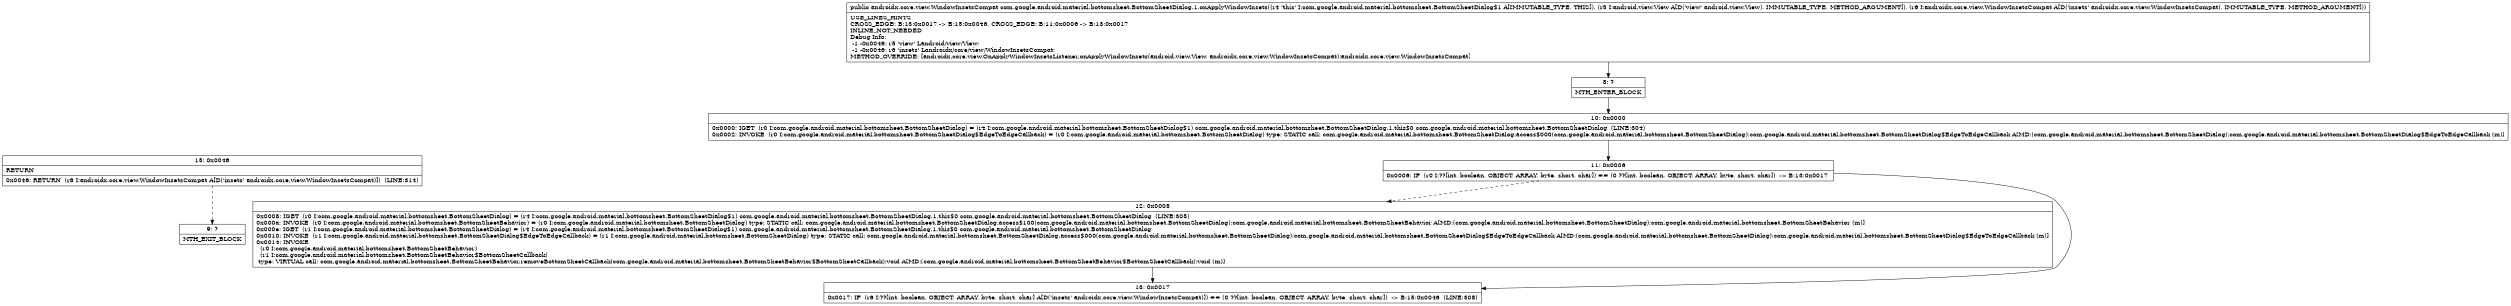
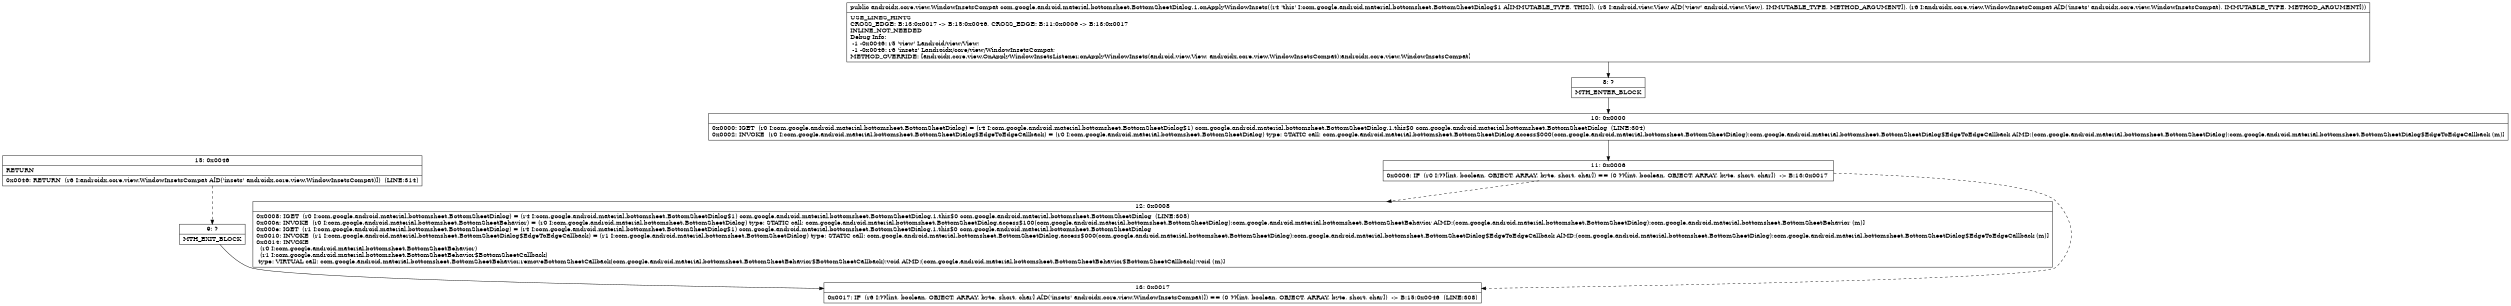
(1153, 273) -> (515, 282)
(1921, 278) -> (1921, 278)
